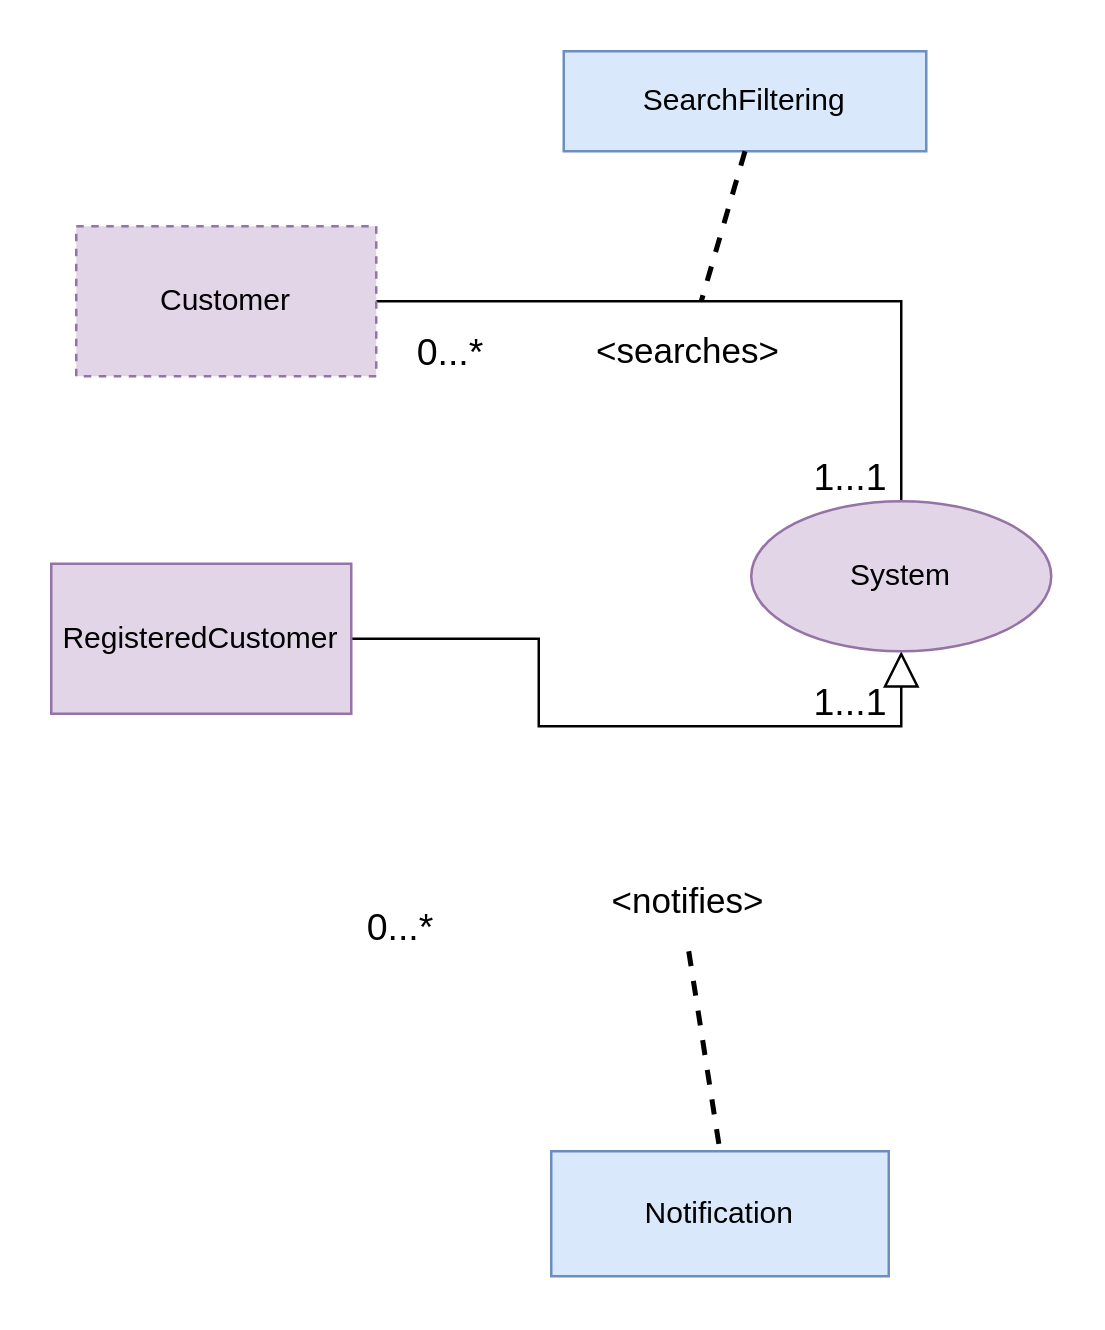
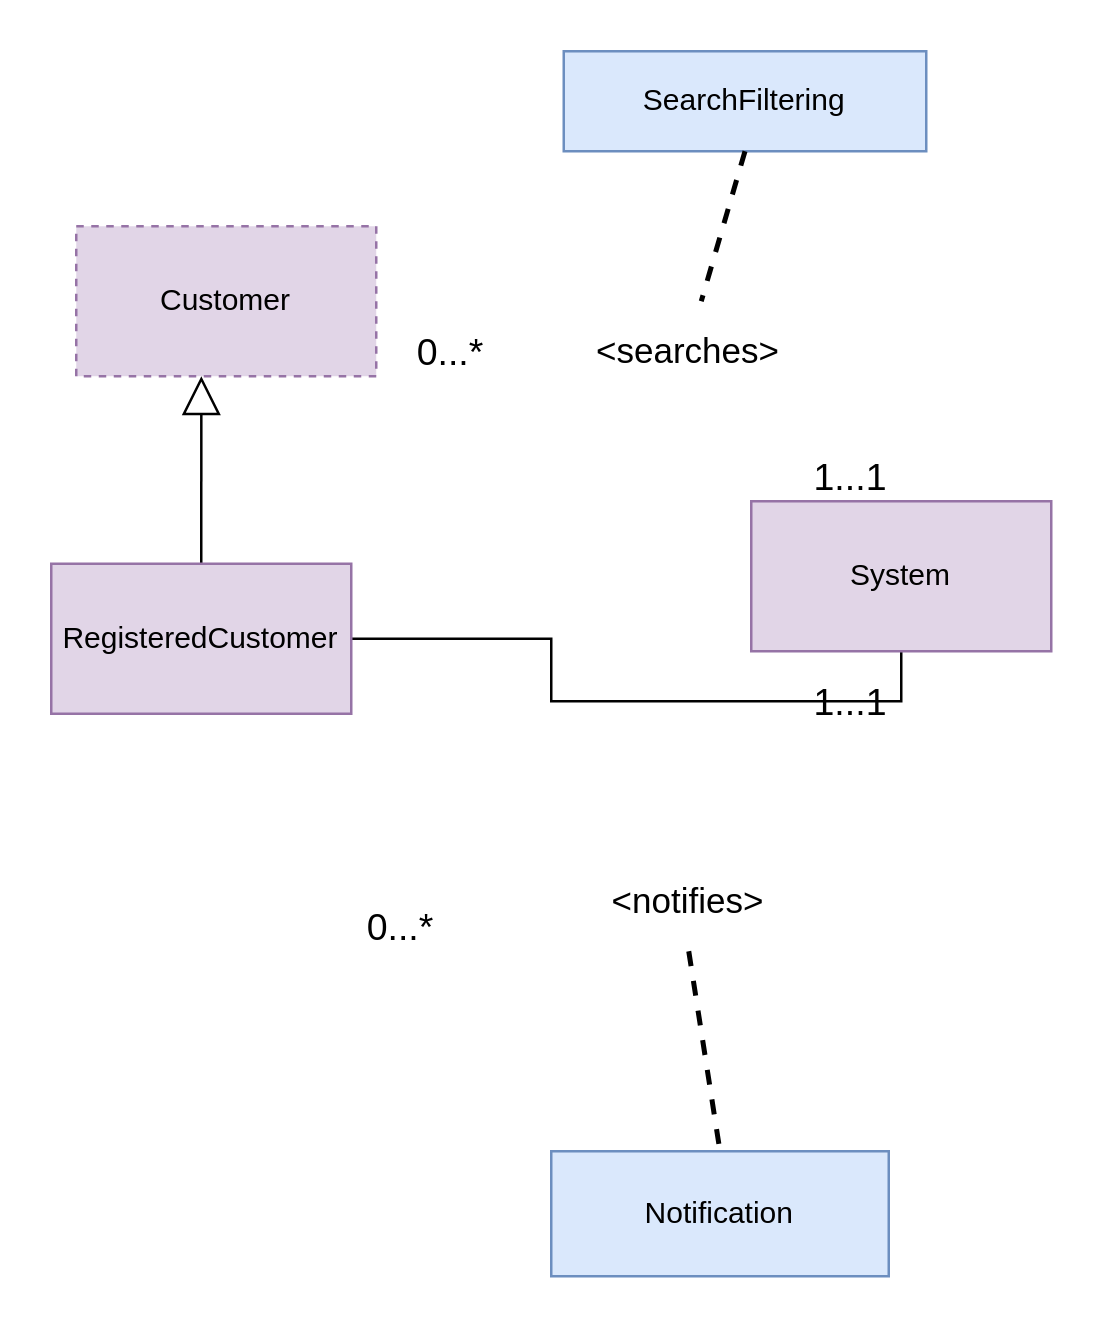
(738, 301) -> none
none -> (201, 488)
(901, 576) -> (901, 576)
(901, 688) -> (901, 671)
